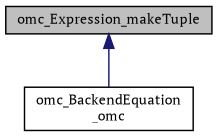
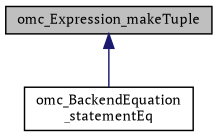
(109, 109) -> (109, 109)
